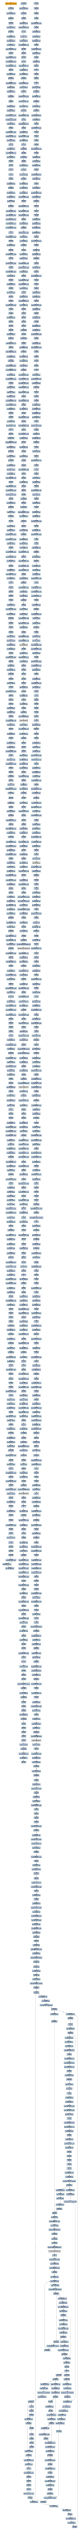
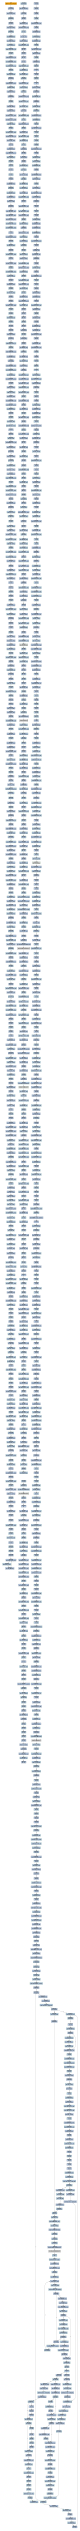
(24, 1477) -> none
